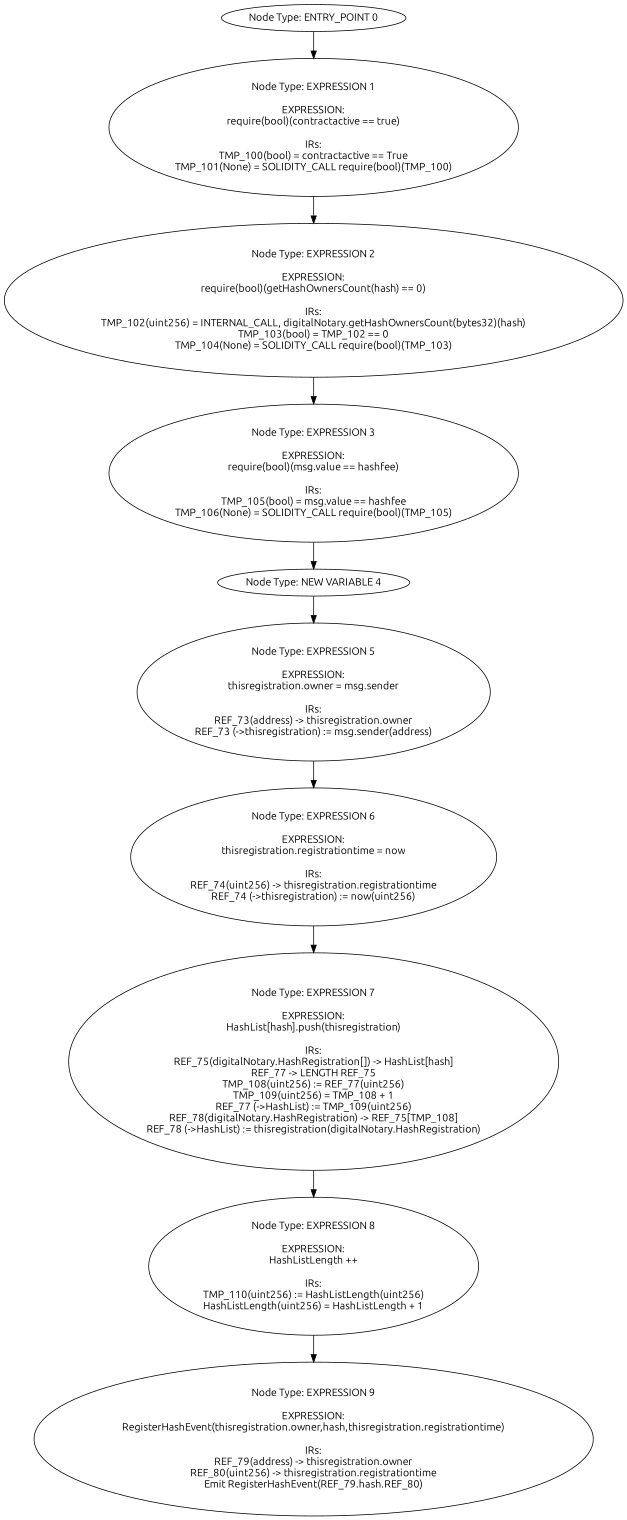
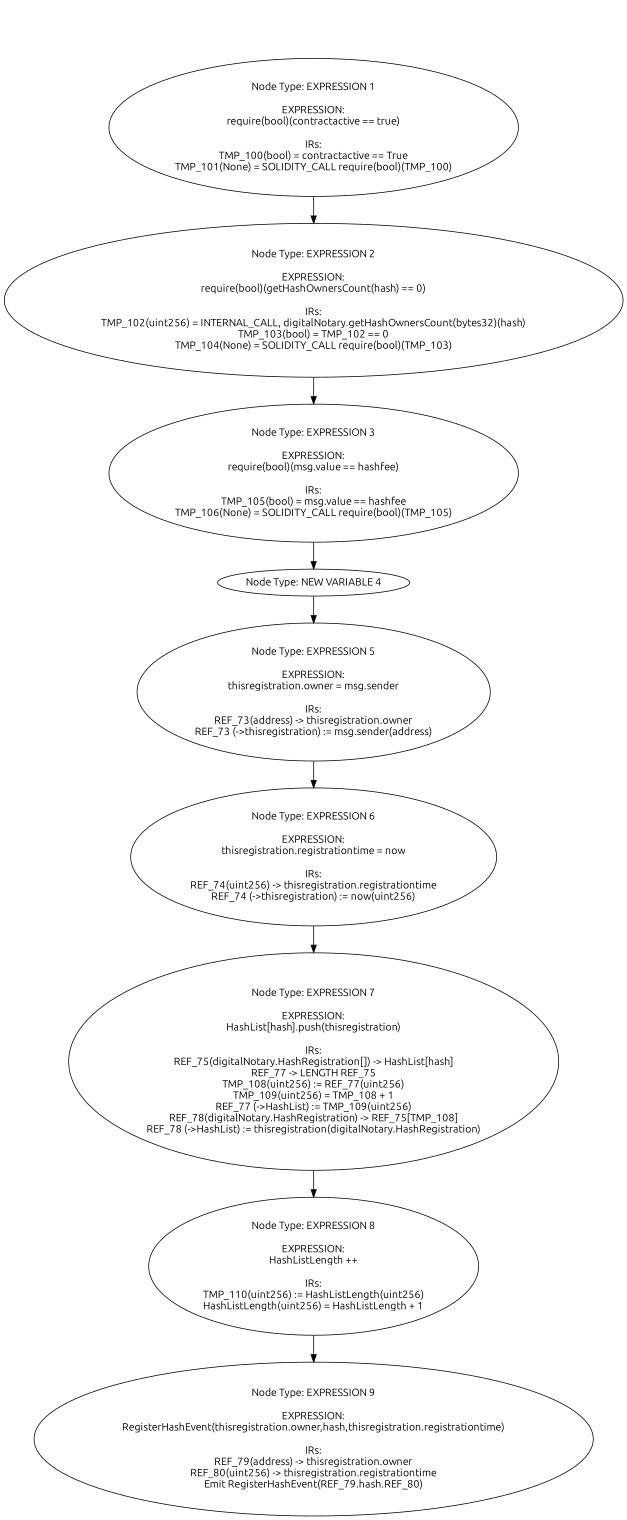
(314, 18) -> none
